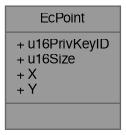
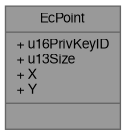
(46, 60) -> (46, 60)
